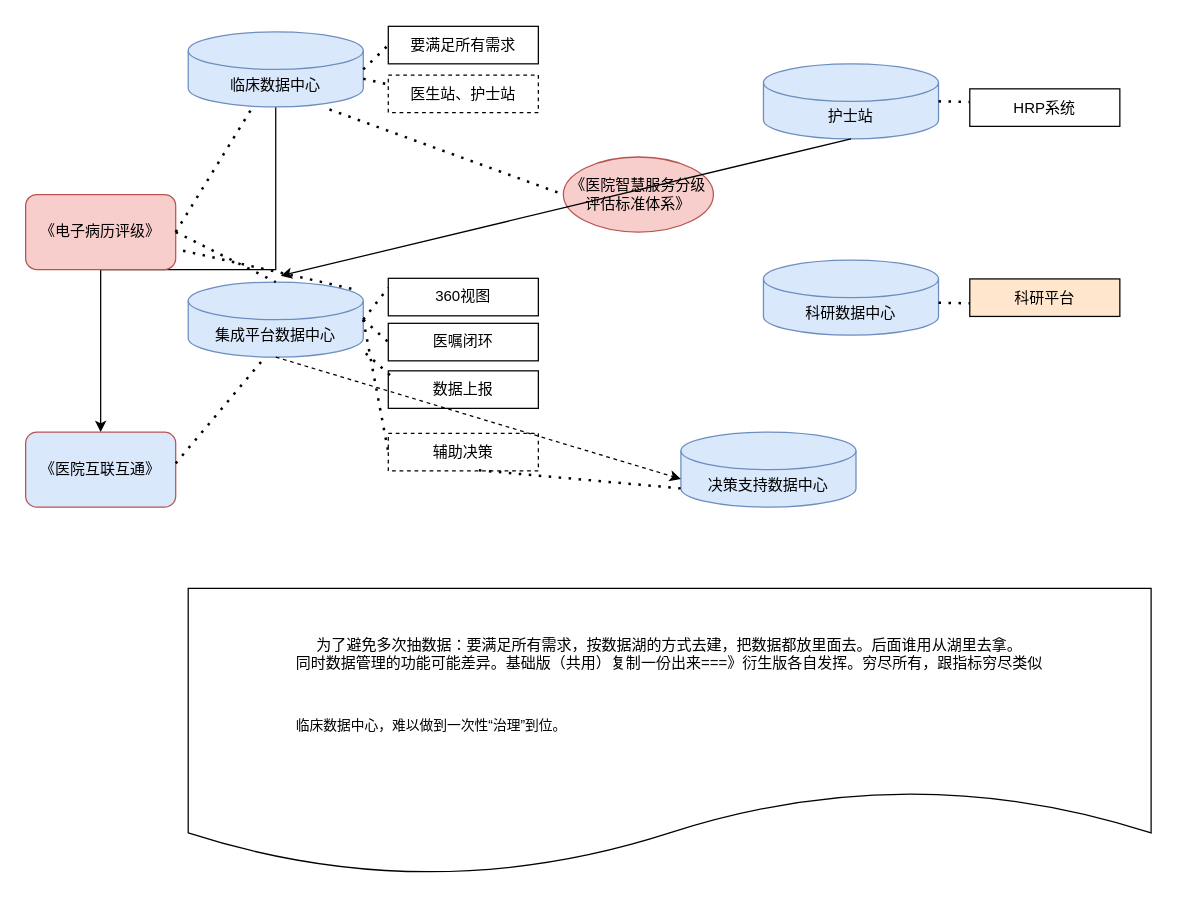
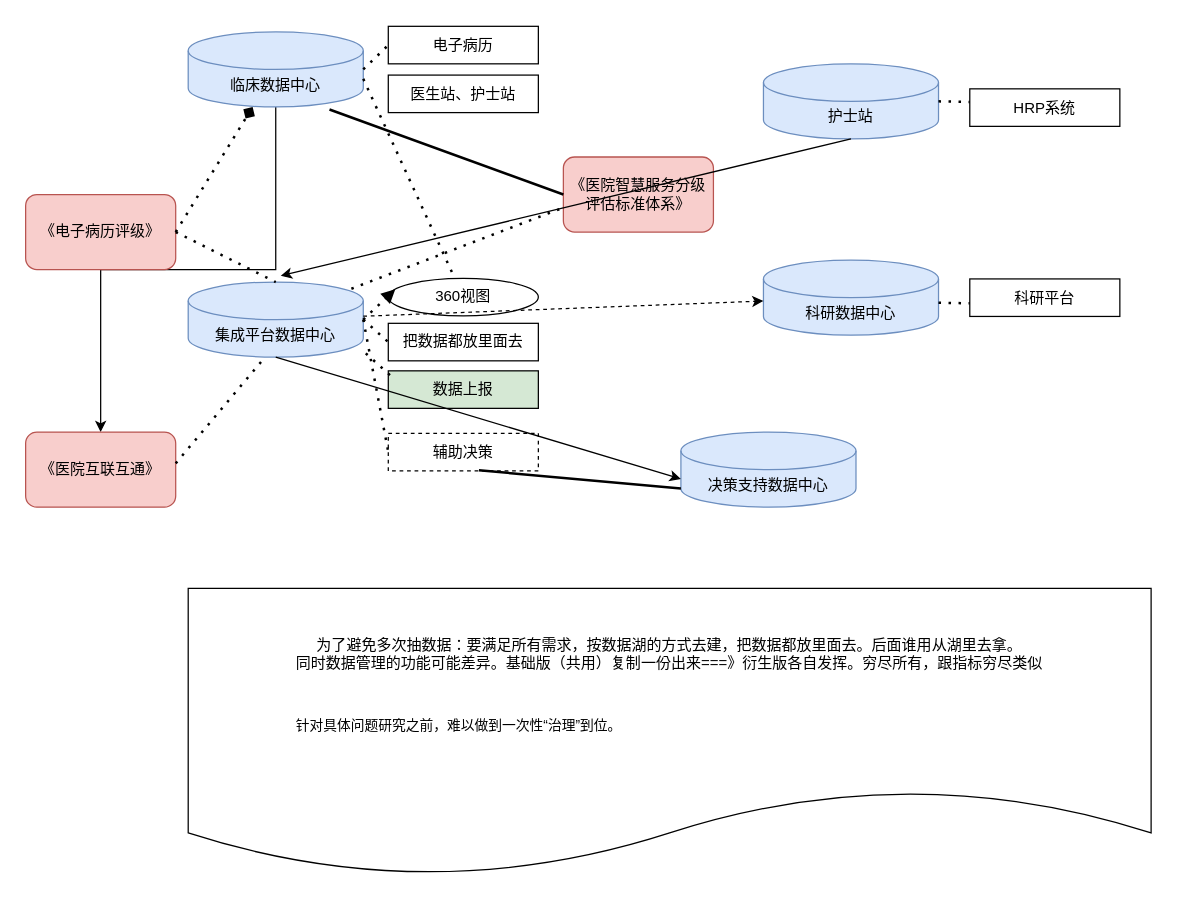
(463, 46) -> (463, 46)
(375, 81) -> (407, 173)
(463, 94) -> (463, 94)
(249, 113) -> (245, 119)
(446, 152) -> (446, 152)
(638, 194) -> (638, 194)
(312, 280) -> (455, 249)
(463, 297) -> (463, 297)
(1044, 298) -> (1044, 298)
(378, 301) -> (374, 309)
none -> (562, 308)
(463, 342) -> (463, 342)
(463, 389) -> (463, 389)
(561, 443) -> (561, 443)
(101, 469) -> (101, 469)
(579, 479) -> (579, 479)
(669, 689) -> (669, 689)
